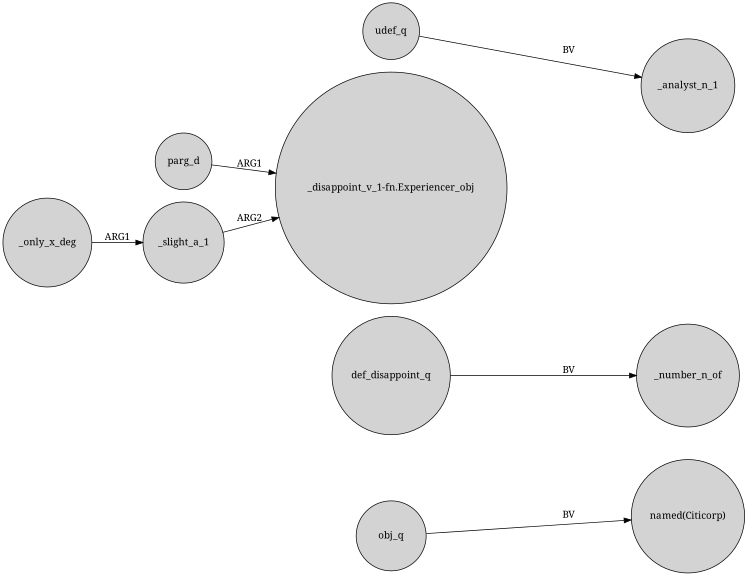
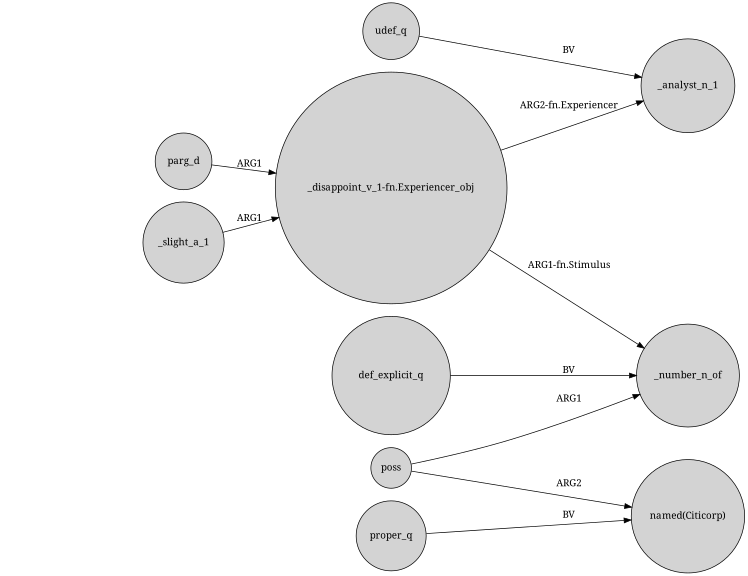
none -> (569, 127)
(250, 218) -> (250, 218)
(47, 243) -> none
none -> (564, 297)
(391, 376) -> (391, 376)
none -> (391, 468)
(391, 536) -> (391, 536)
